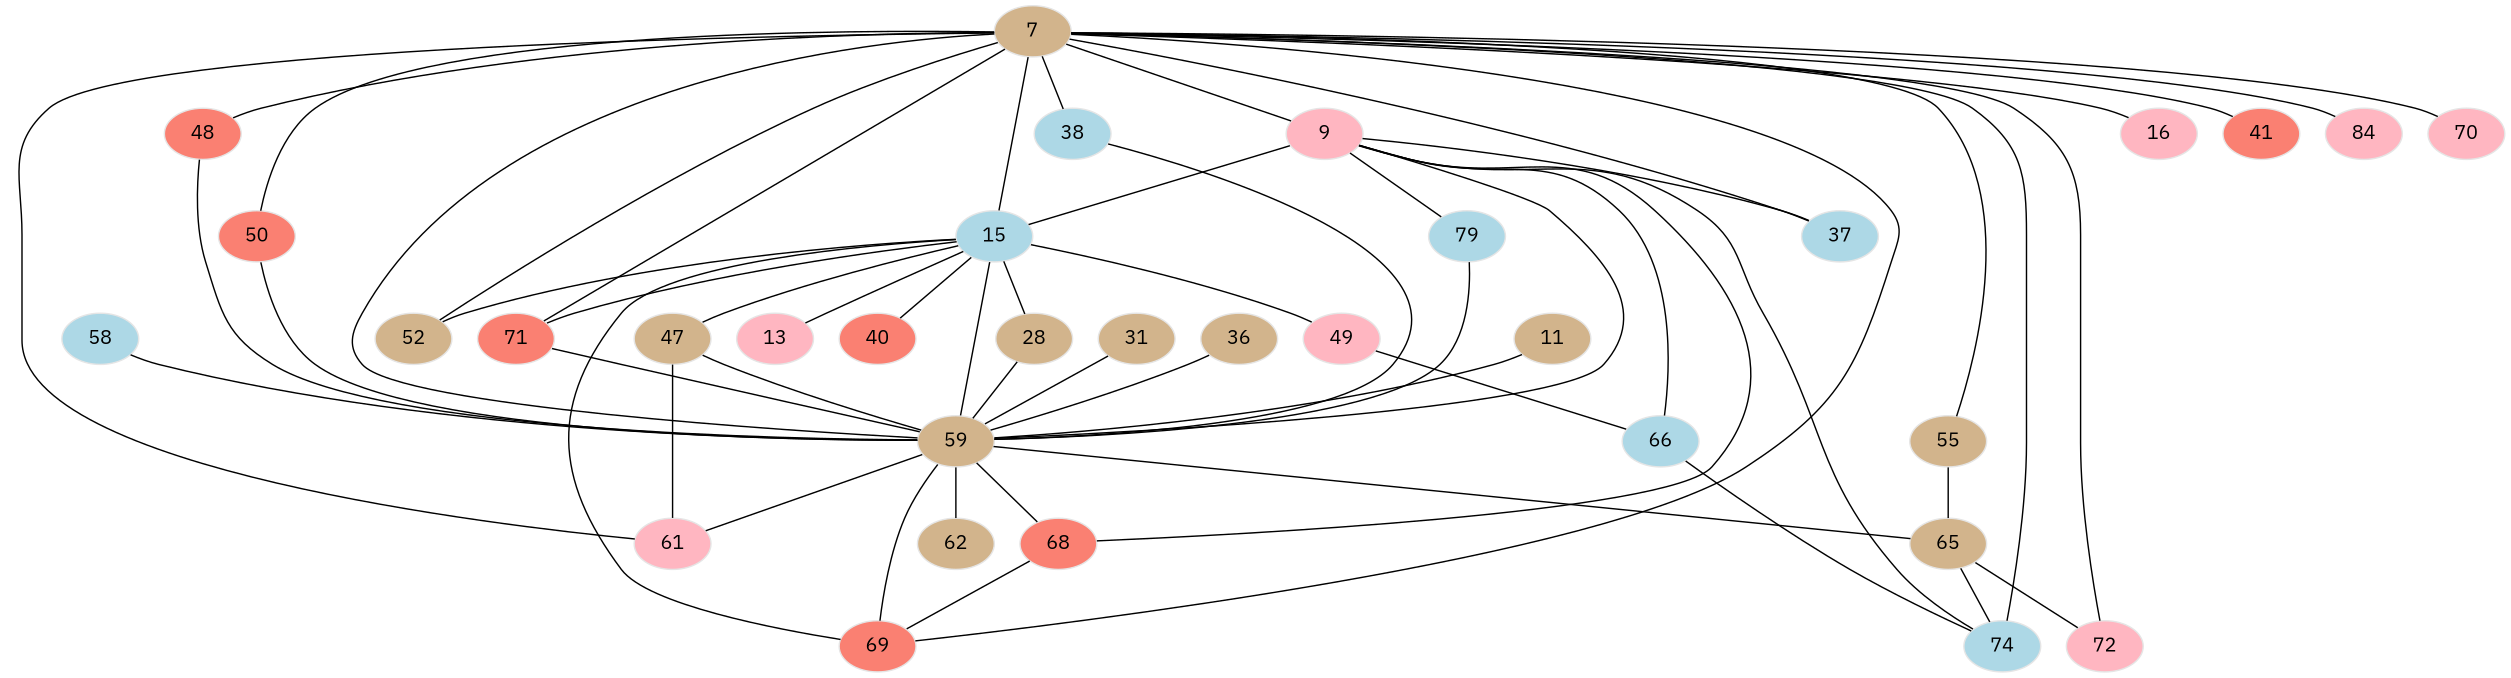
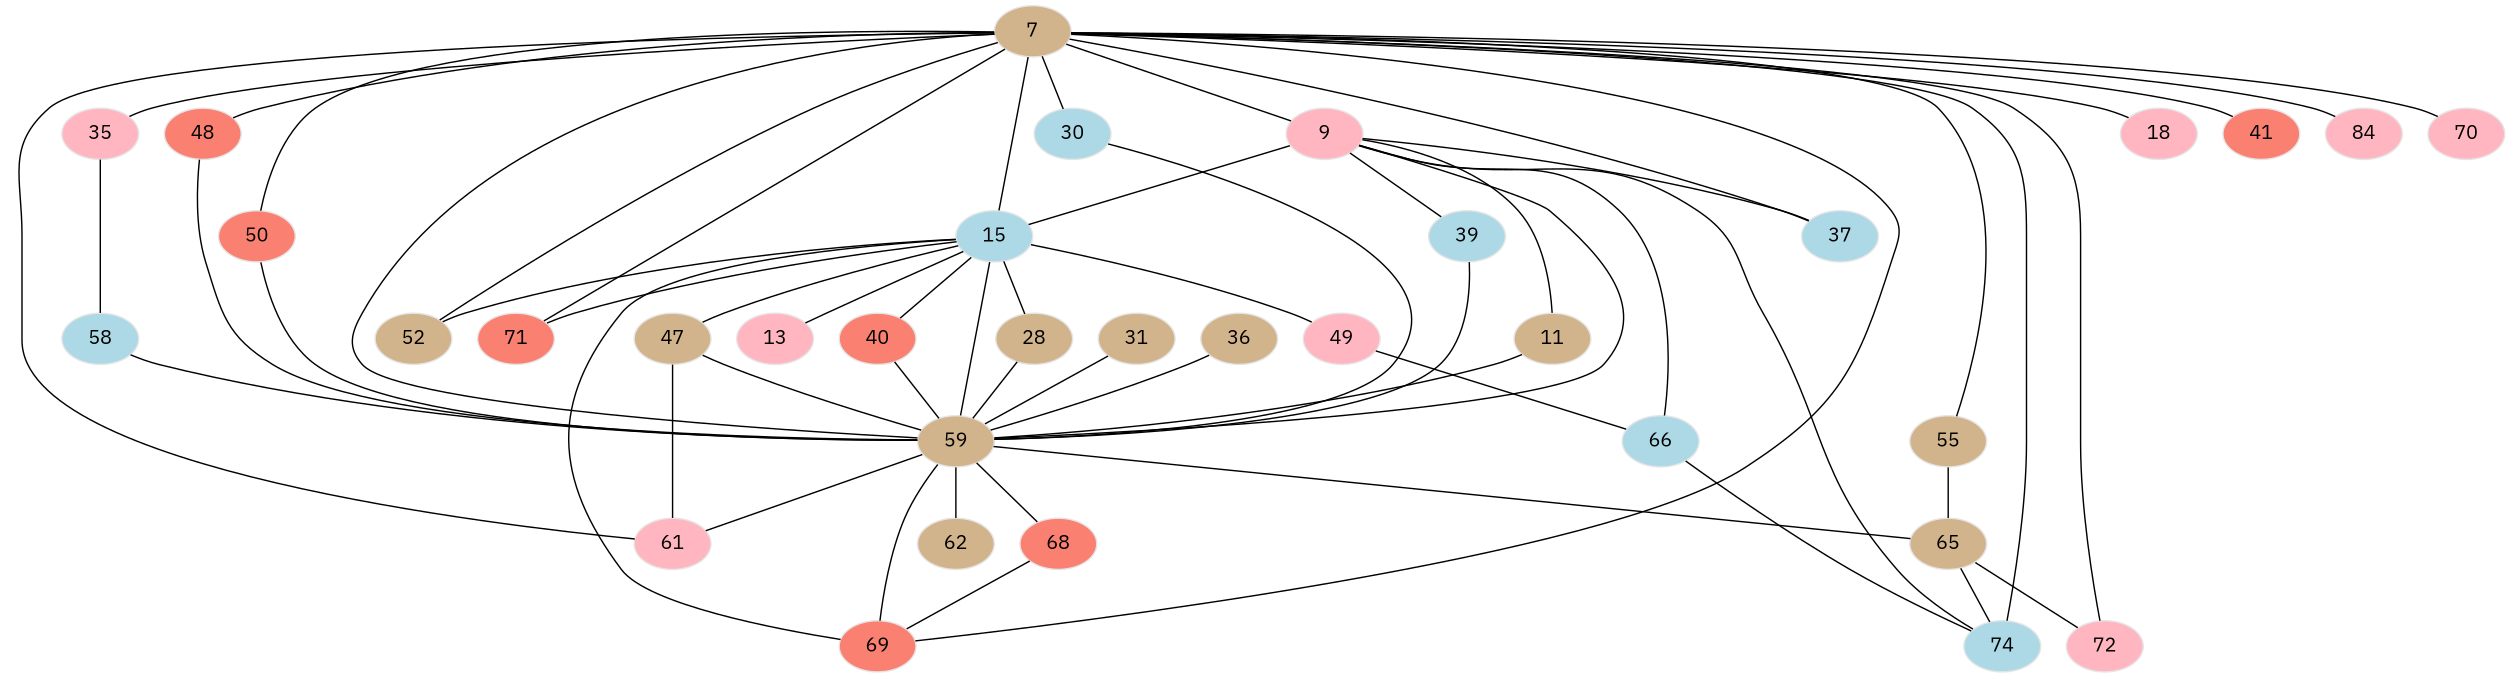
none -> (100, 134)
(1073, 134) -> (1073, 134)
(2159, 134) -> (2159, 134)
(1467, 236) -> (1467, 236)
(736, 390) -> (917, 390)
(1725, 448) -> (1510, 203)
